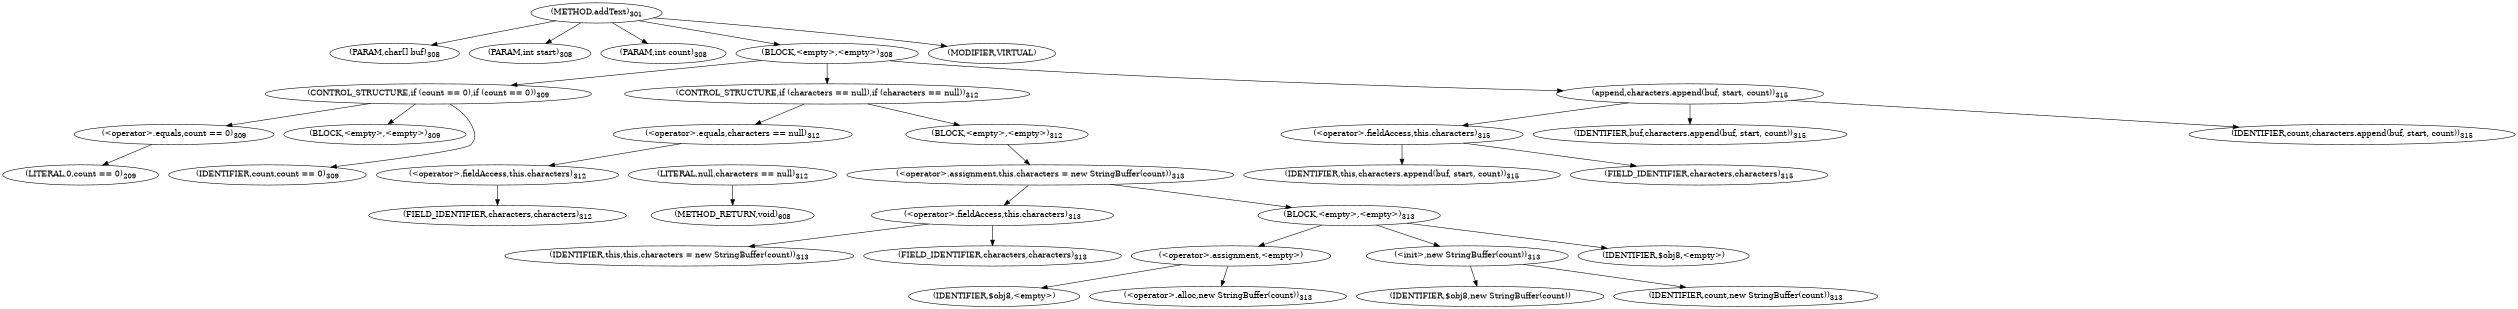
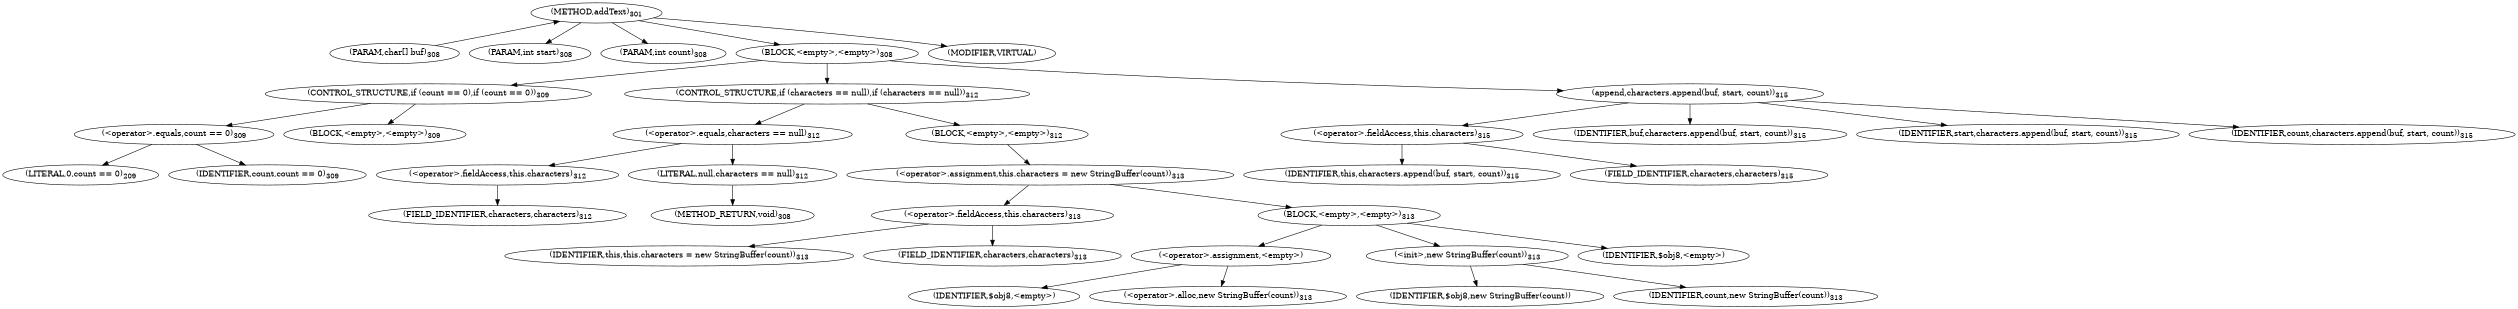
(496, 32) -> (495, 34)
none -> (2018, 134)
none -> (733, 152)
(430, 154) -> (218, 154)
(784, 215) -> (784, 215)
